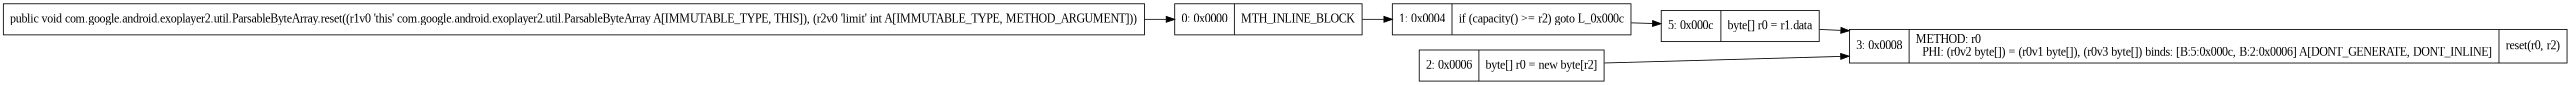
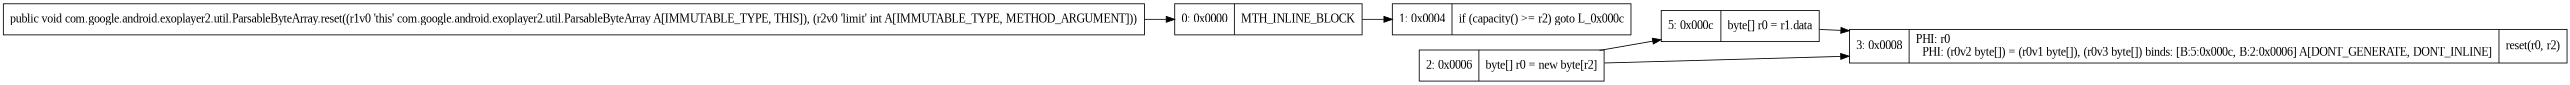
(1642, 23) -> (1626, 46)
(1950, 39) -> (1935, 39)
